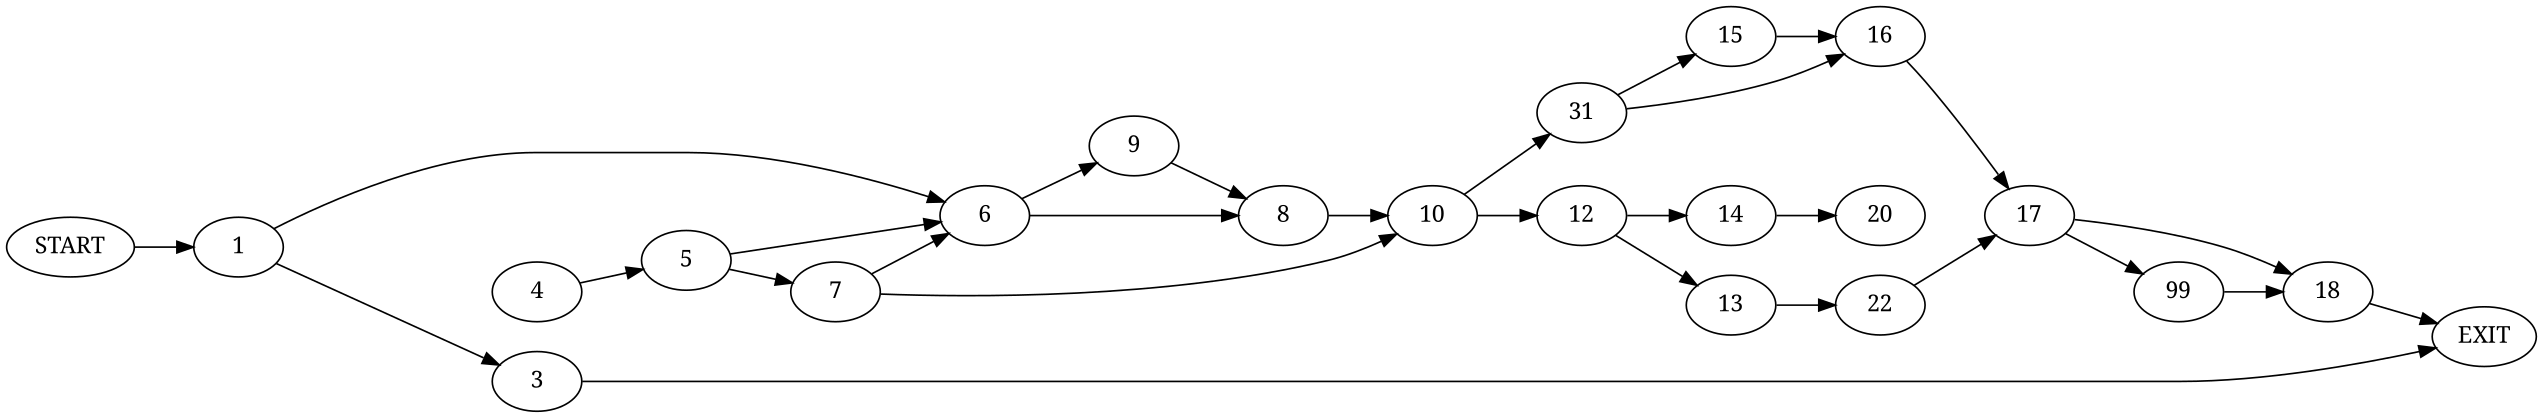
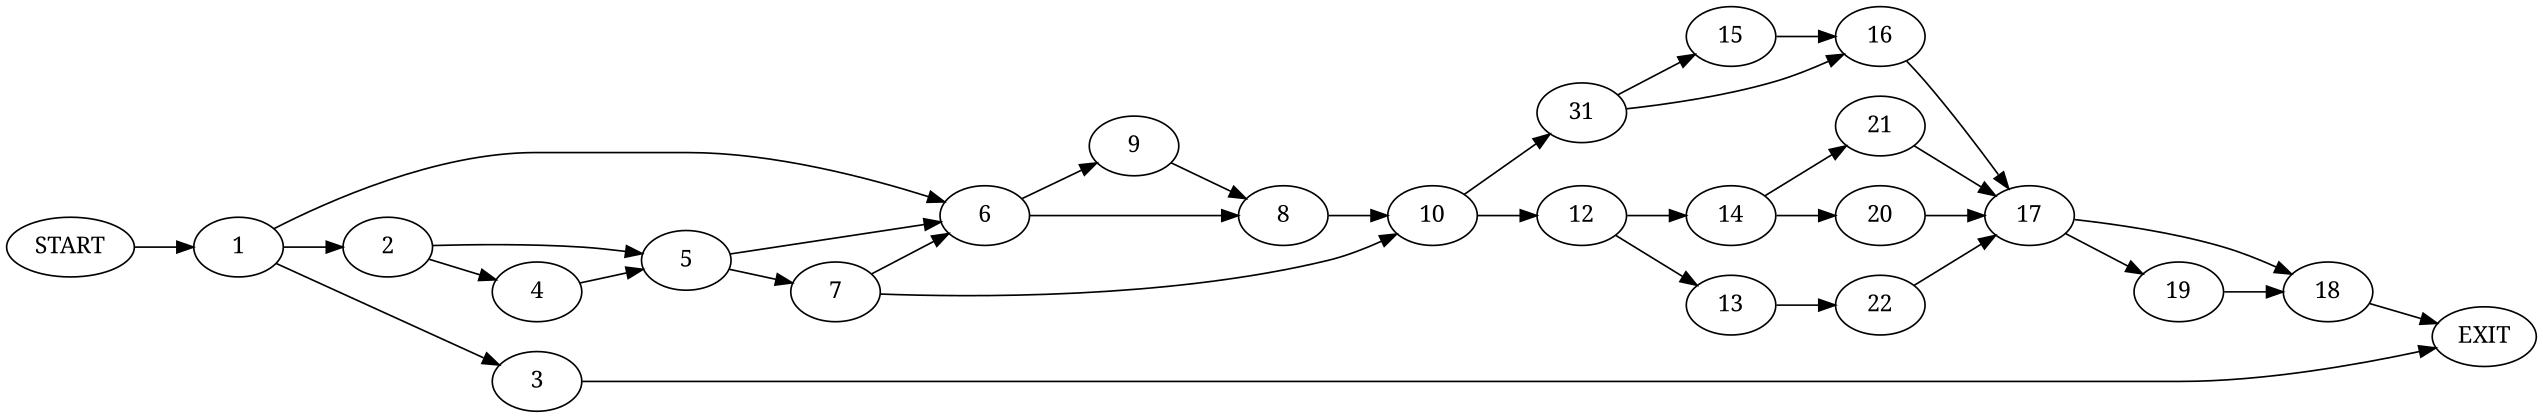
none -> (1880, 126)
none -> (1947, 216)
none -> (388, 247)
(2179, 292) -> (2179, 292)
